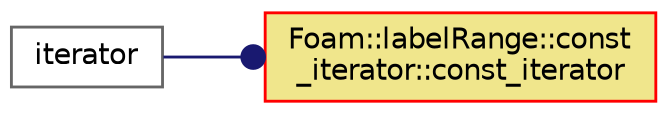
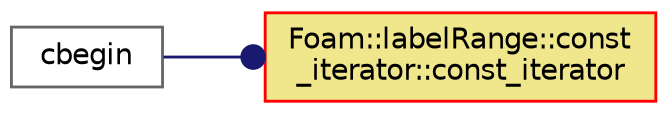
(87, 57) -> (87, 57)
